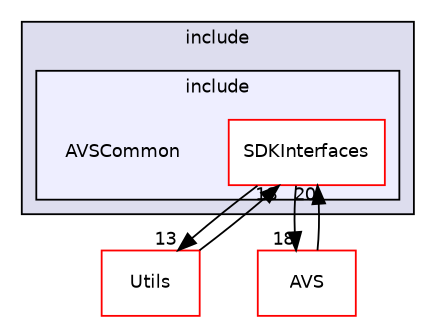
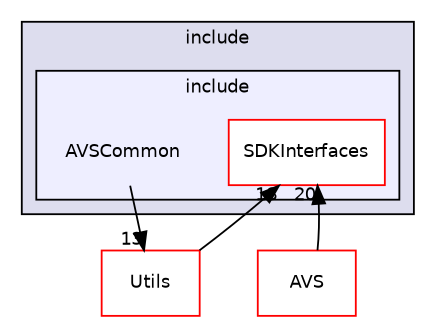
(295, 209) -> none
(224, 211) -> (135, 209)
